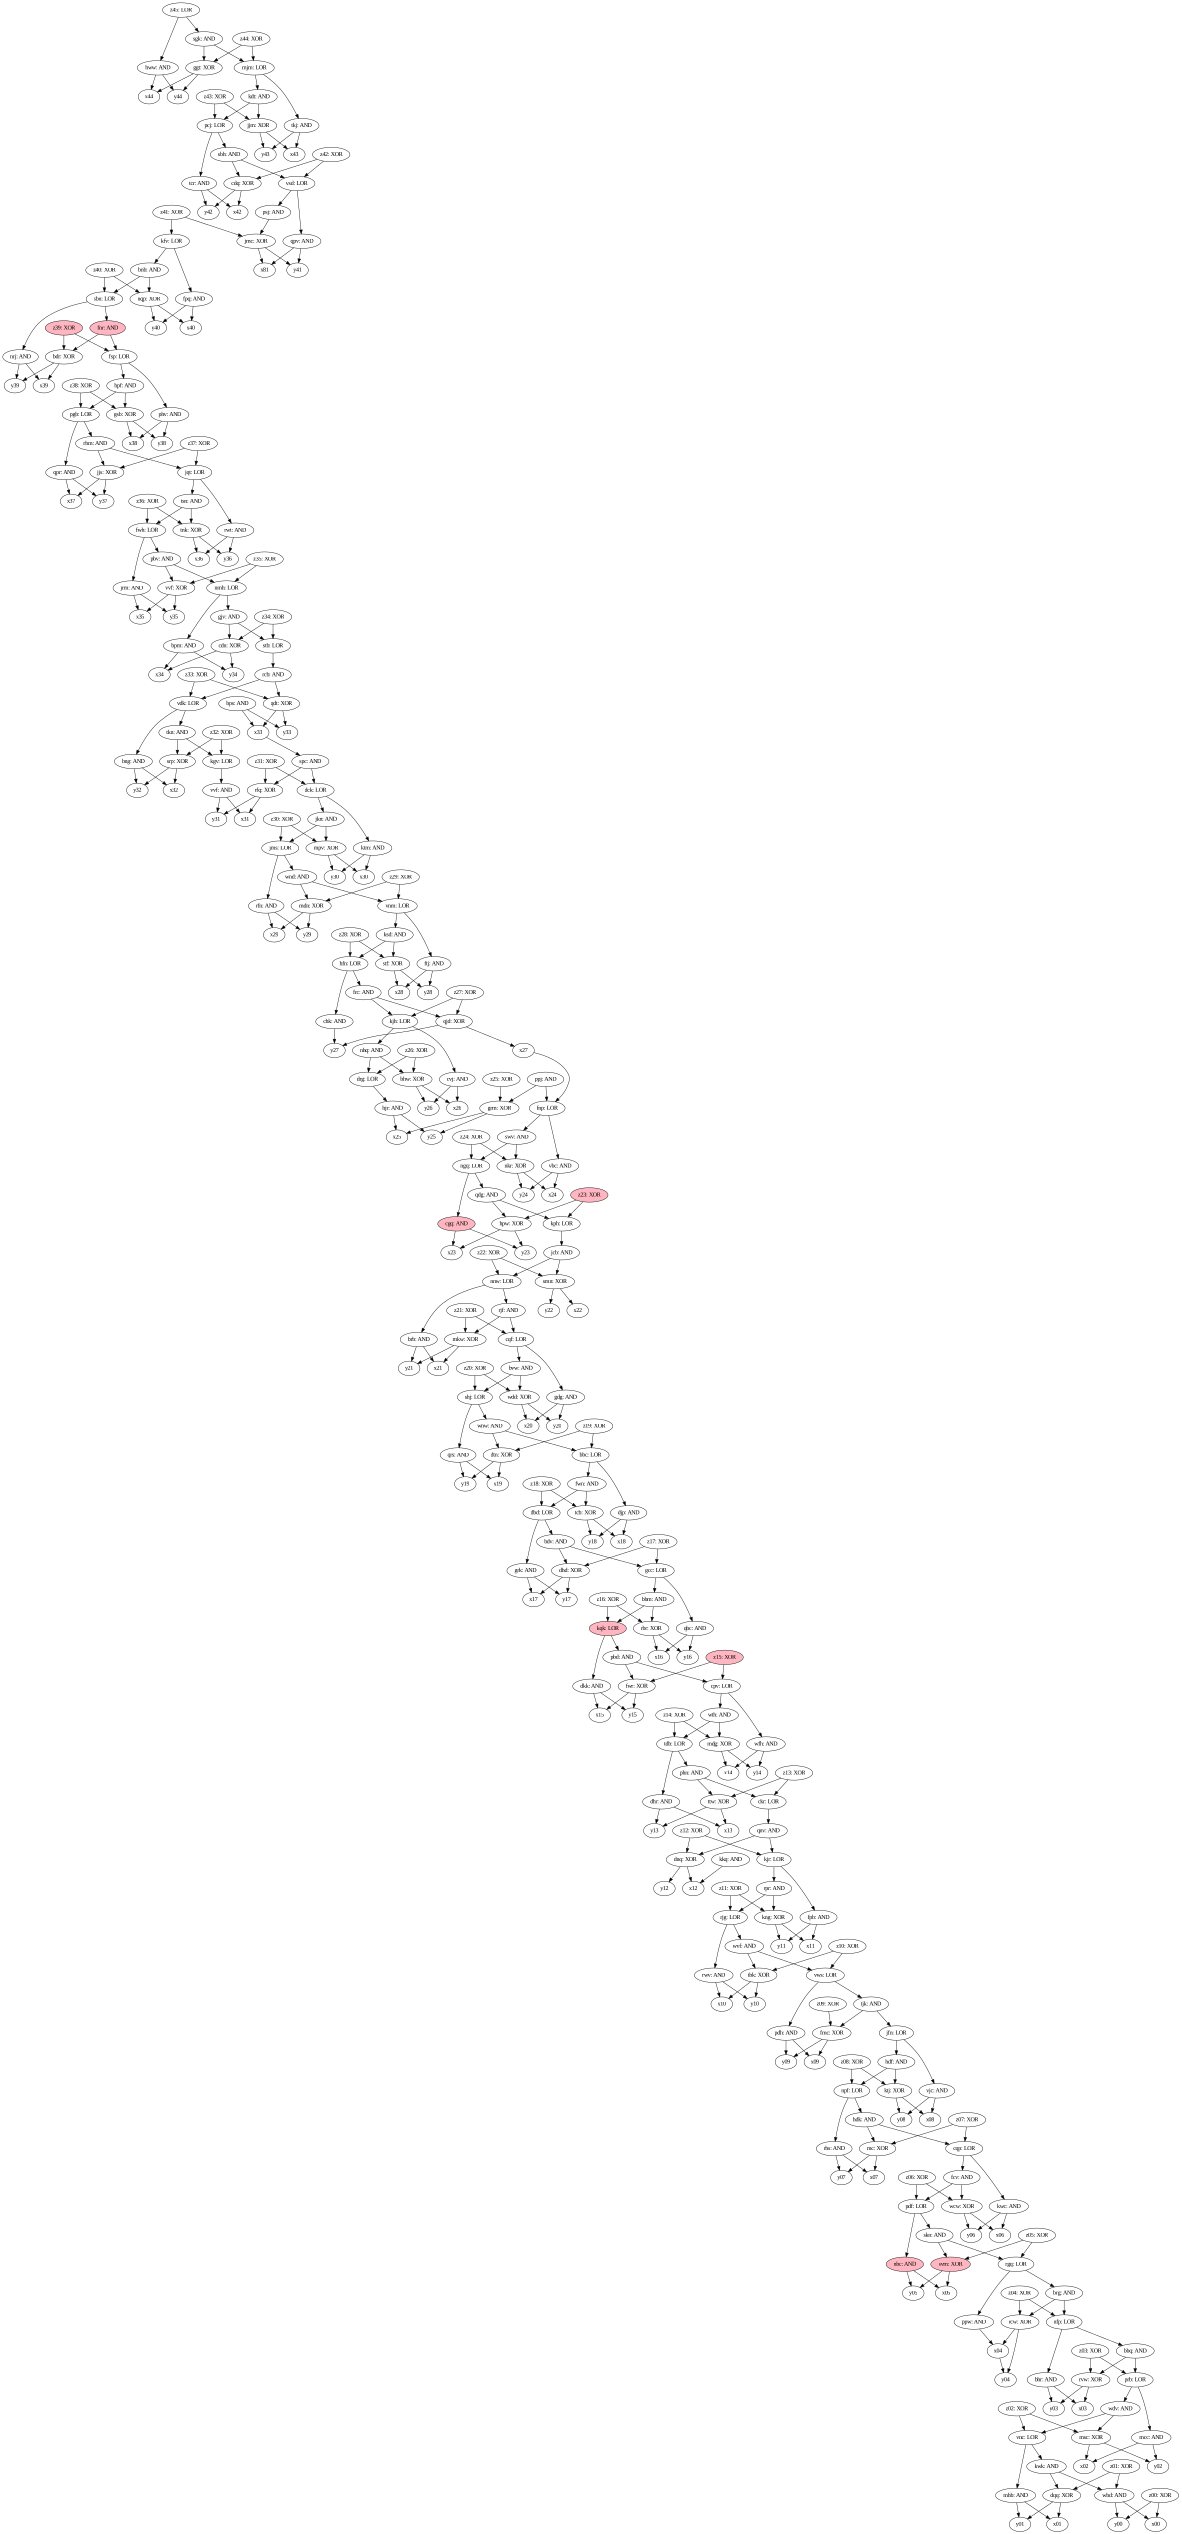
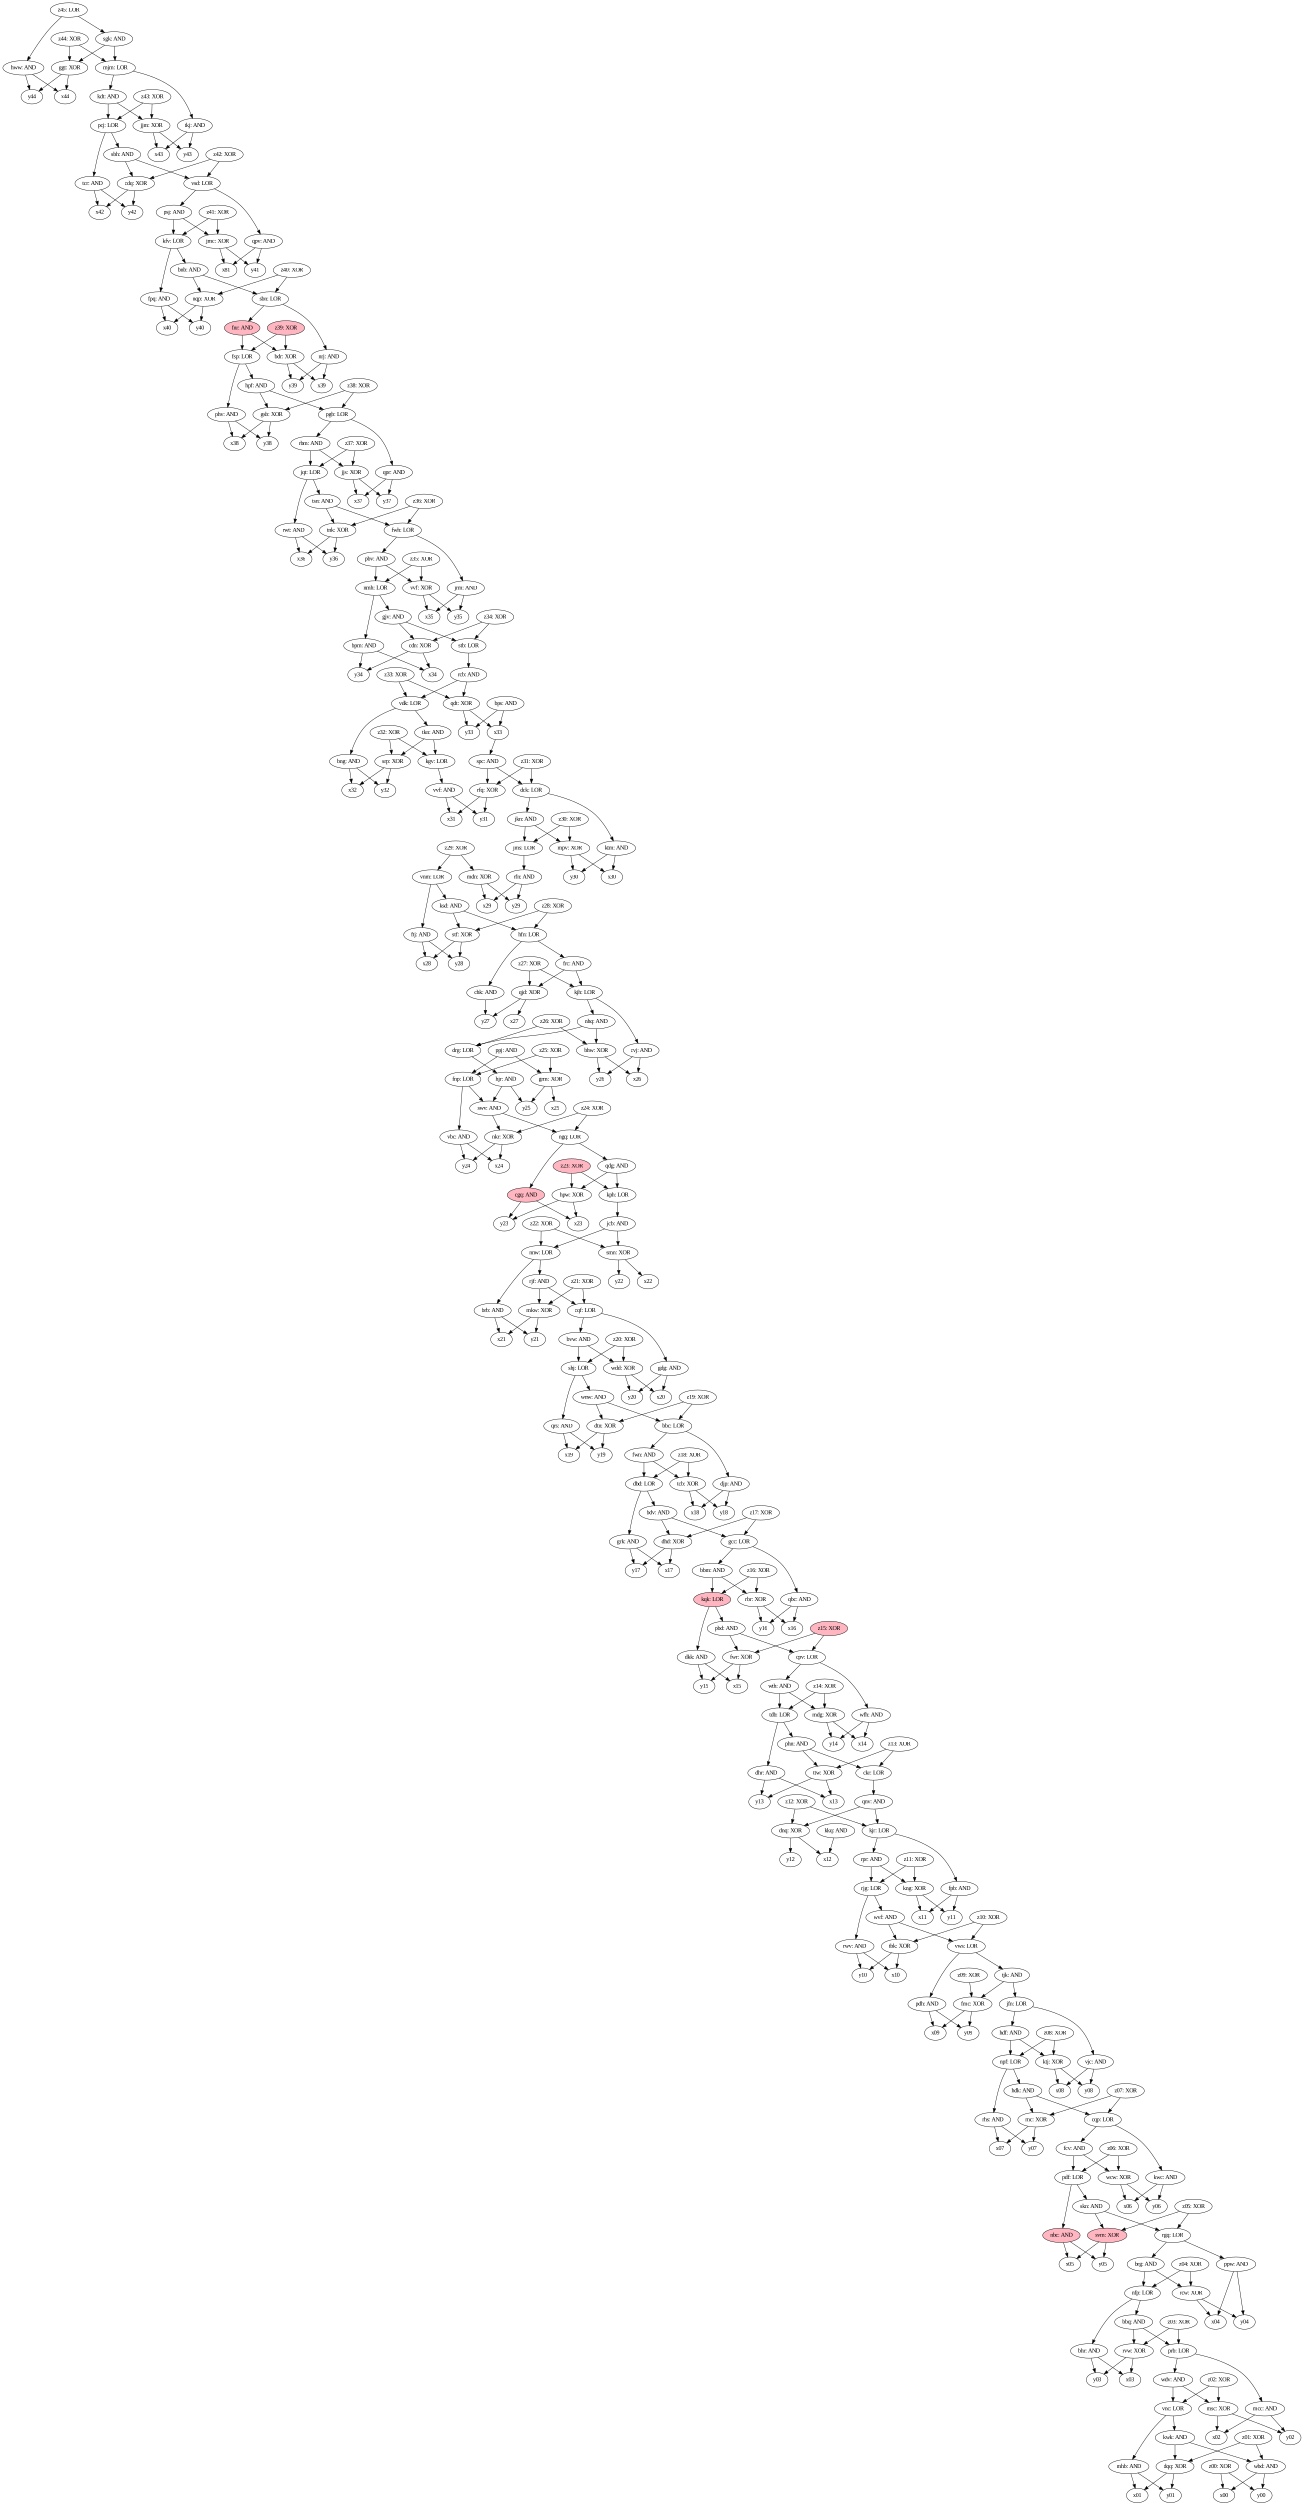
none -> (174, 225)
(297, 877) -> none
(565, 1069) -> (508, 1064)
(395, 1121) -> (499, 1092)
(1001, 2363) -> (1240, 2291)
